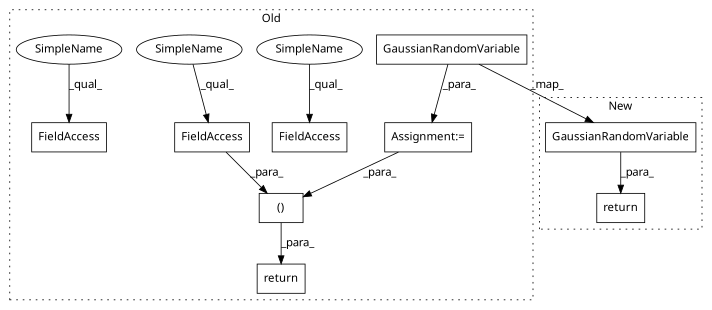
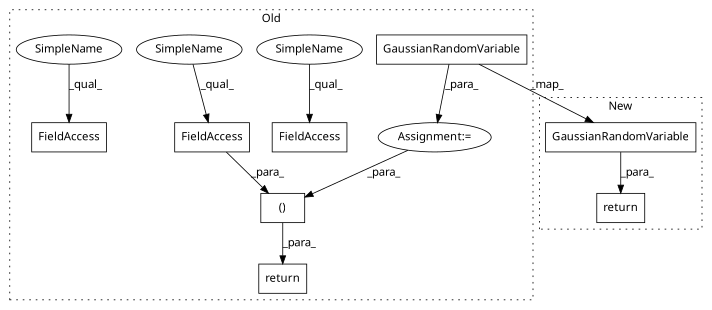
(428, 137) -> (435, 137)
